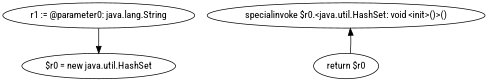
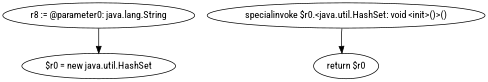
(99, 15) -> (99, 15)
(351, 44) -> (341, 37)
